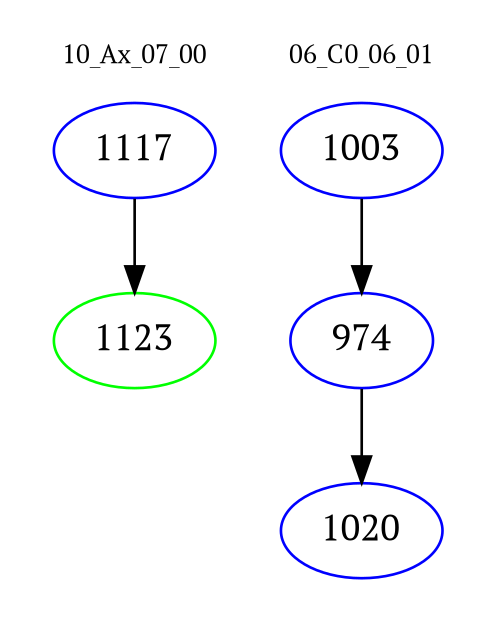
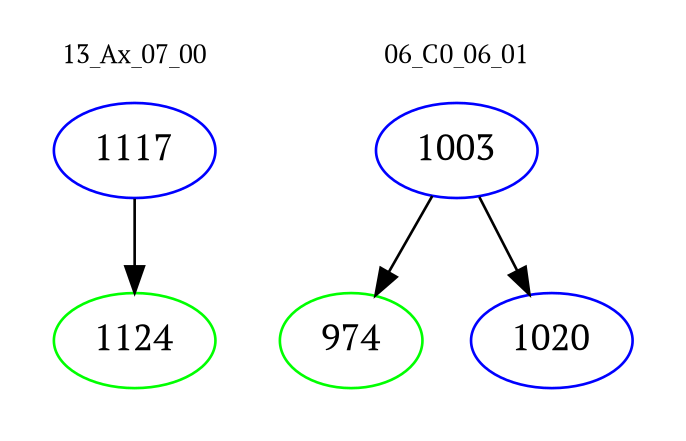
(135, 57) -> (135, 57)
(135, 341) -> (135, 341)
(362, 341) -> (351, 341)
(362, 423) -> (498, 234)
